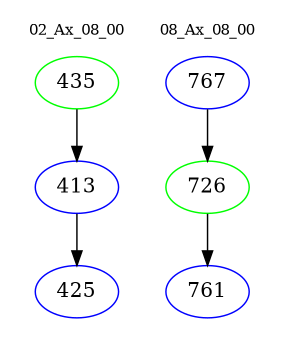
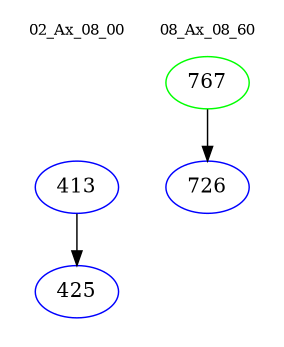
(208, 31) -> (208, 31)
(77, 83) -> none
(208, 83) -> (208, 83)
(208, 187) -> (208, 187)
(208, 292) -> none
